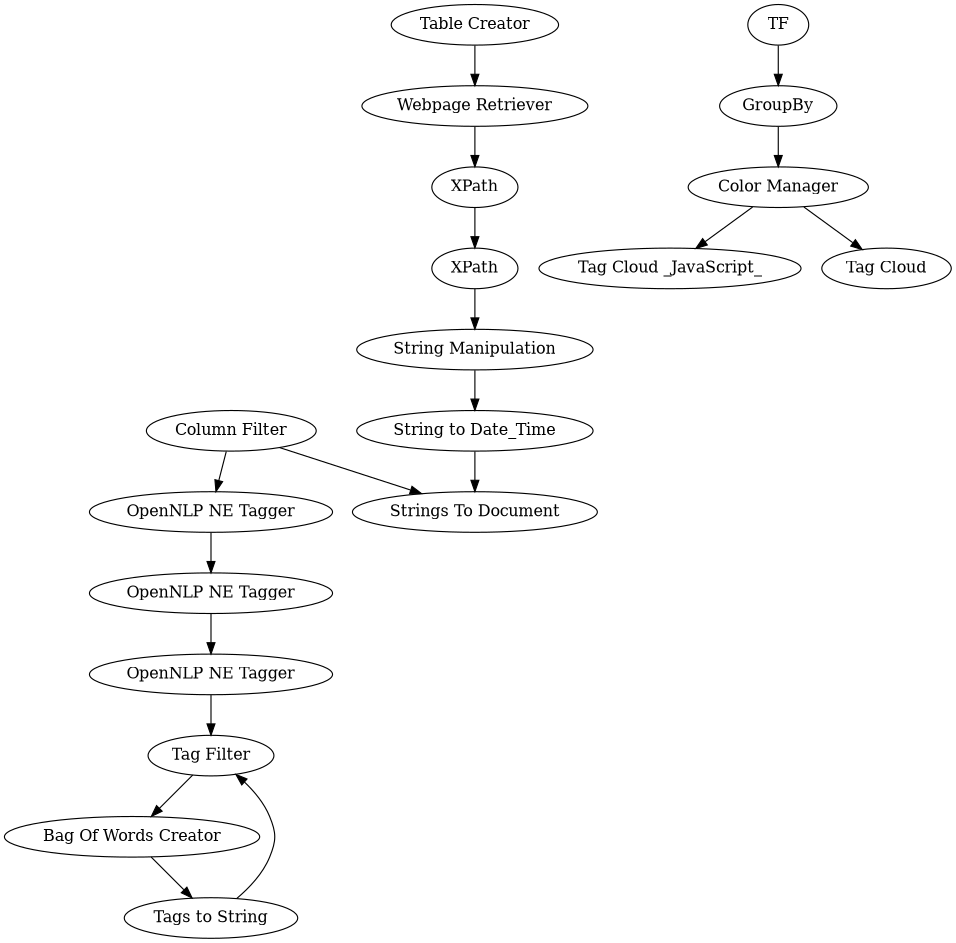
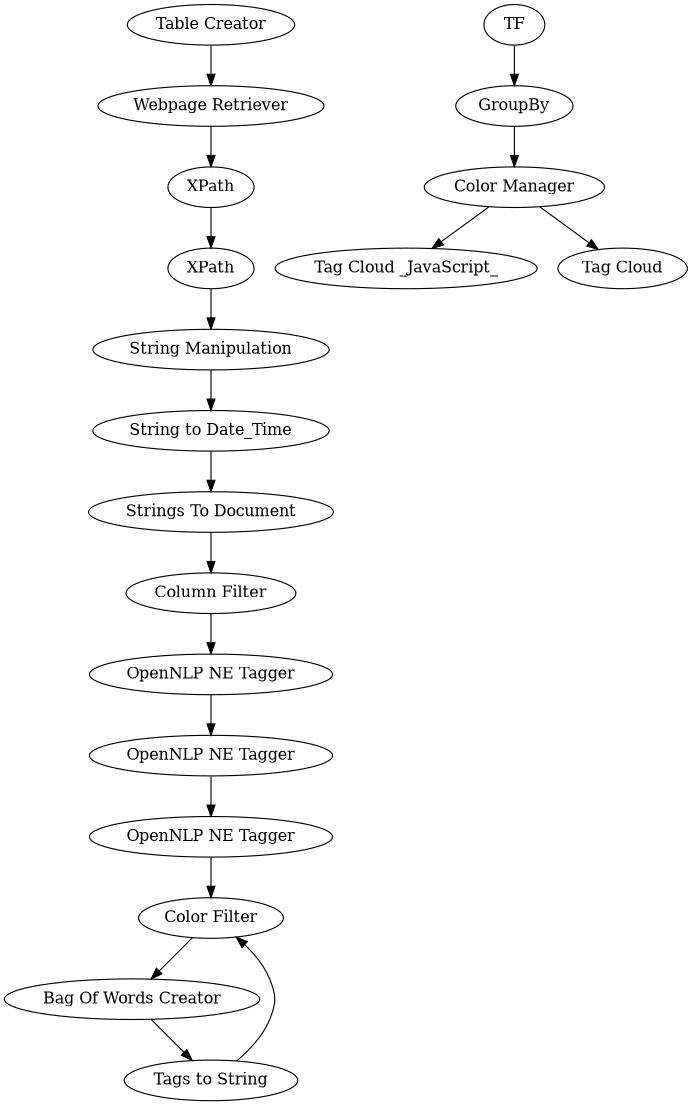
(345, 469) -> (211, 547)
(211, 756) -> (211, 918)
